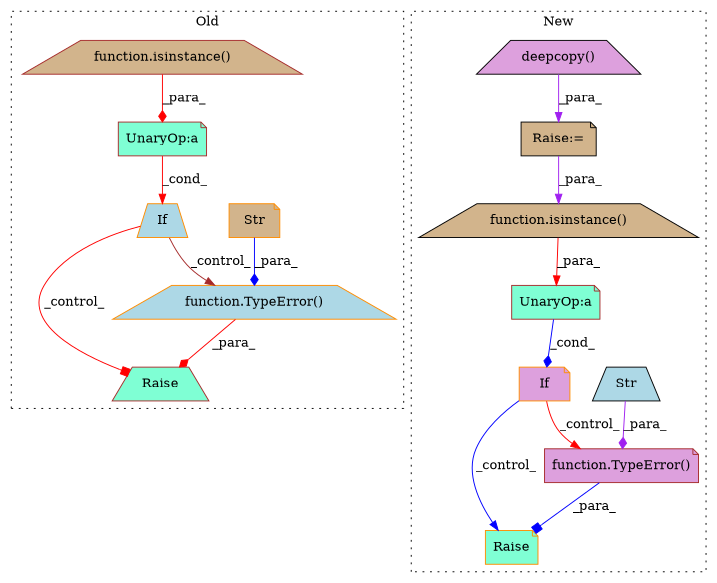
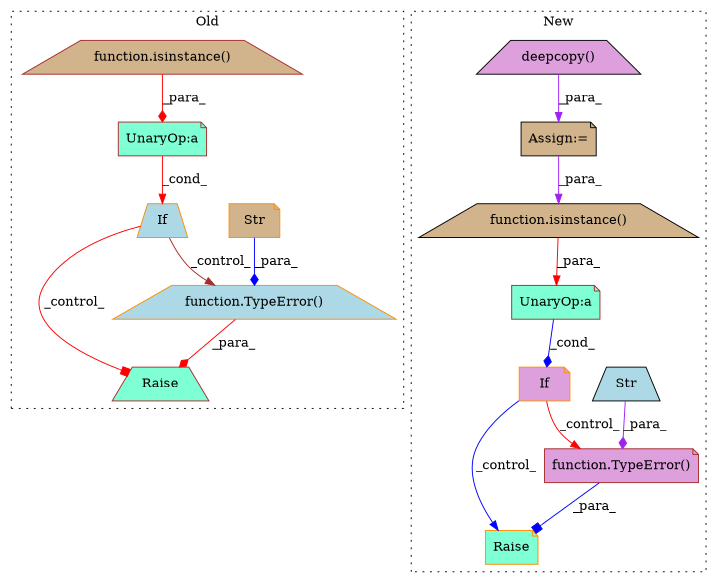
(559, 139) -> (559, 139)
